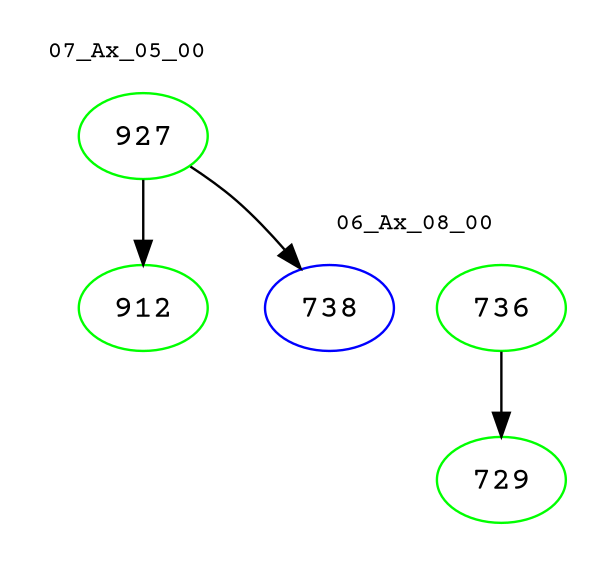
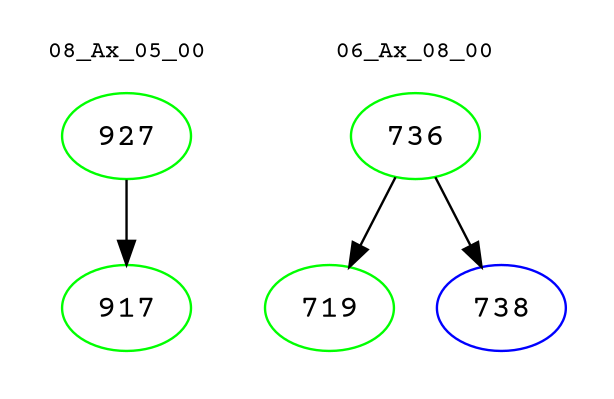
(128, 51) -> (128, 51)
(261, 224) -> (453, 211)
(143, 308) -> (127, 308)
(501, 480) -> (329, 308)
